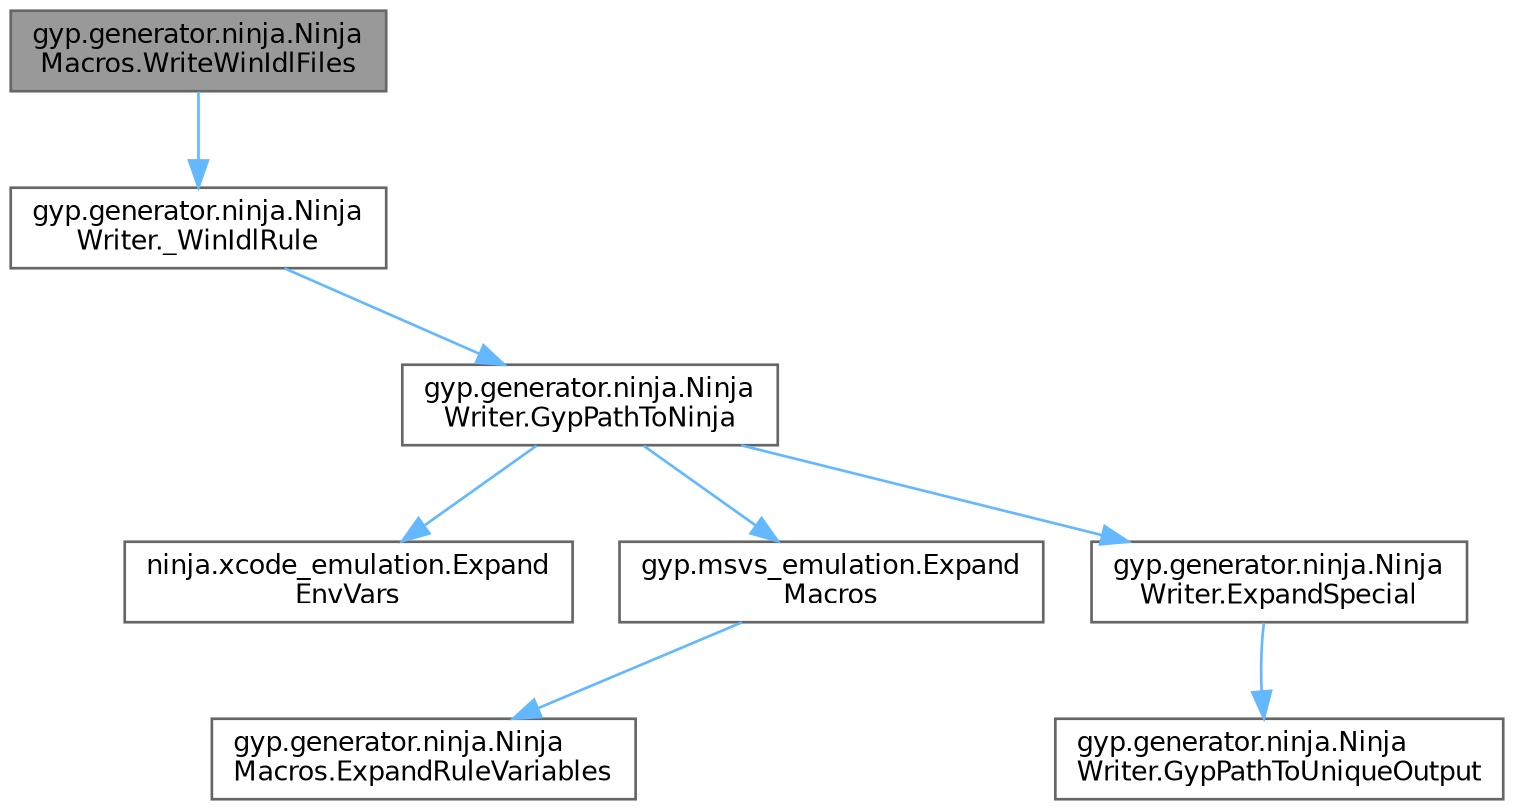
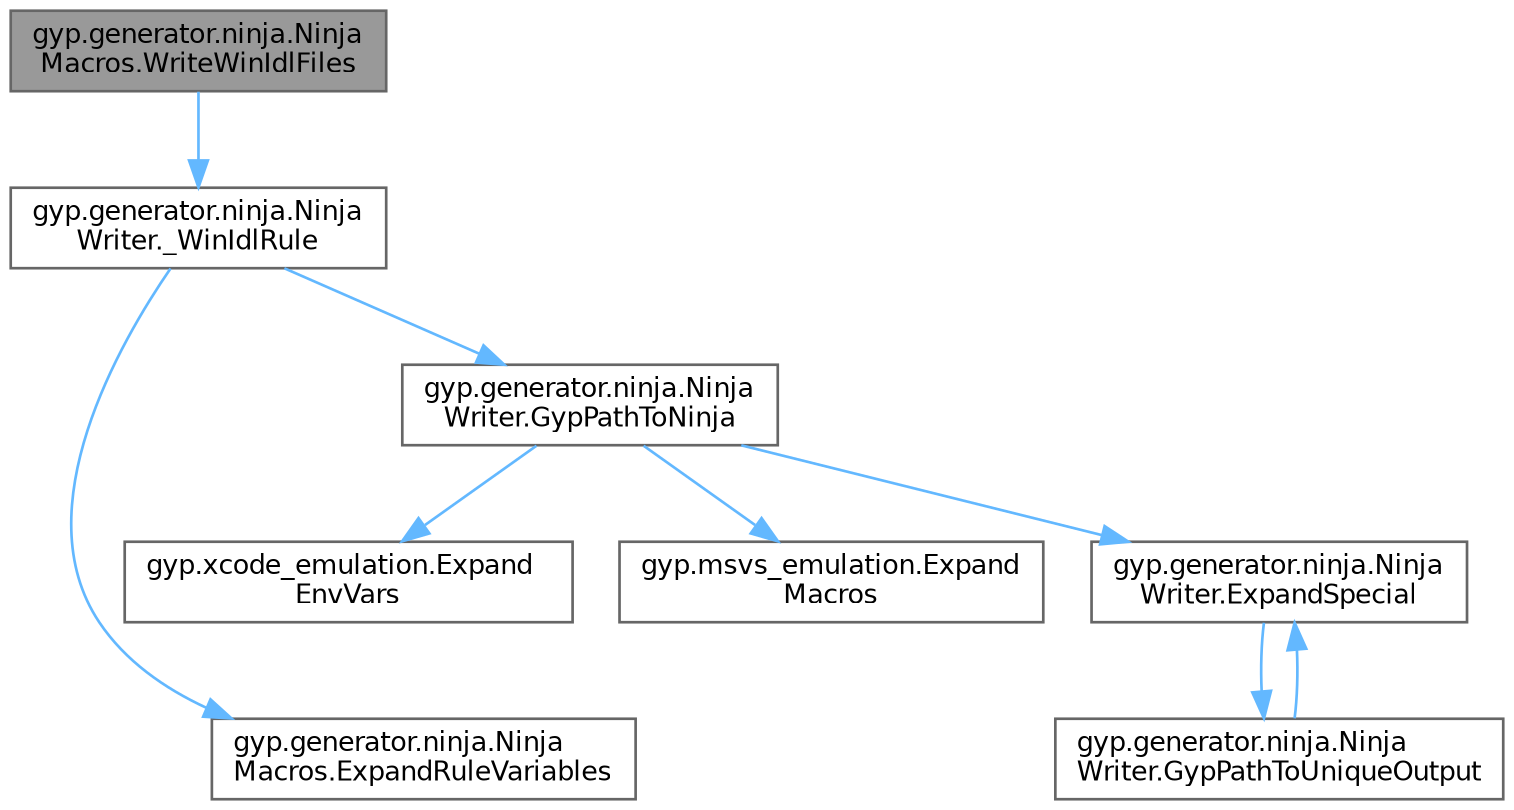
(349, 582) -> (349, 582)
(640, 665) -> (73, 506)
none -> (1297, 684)
